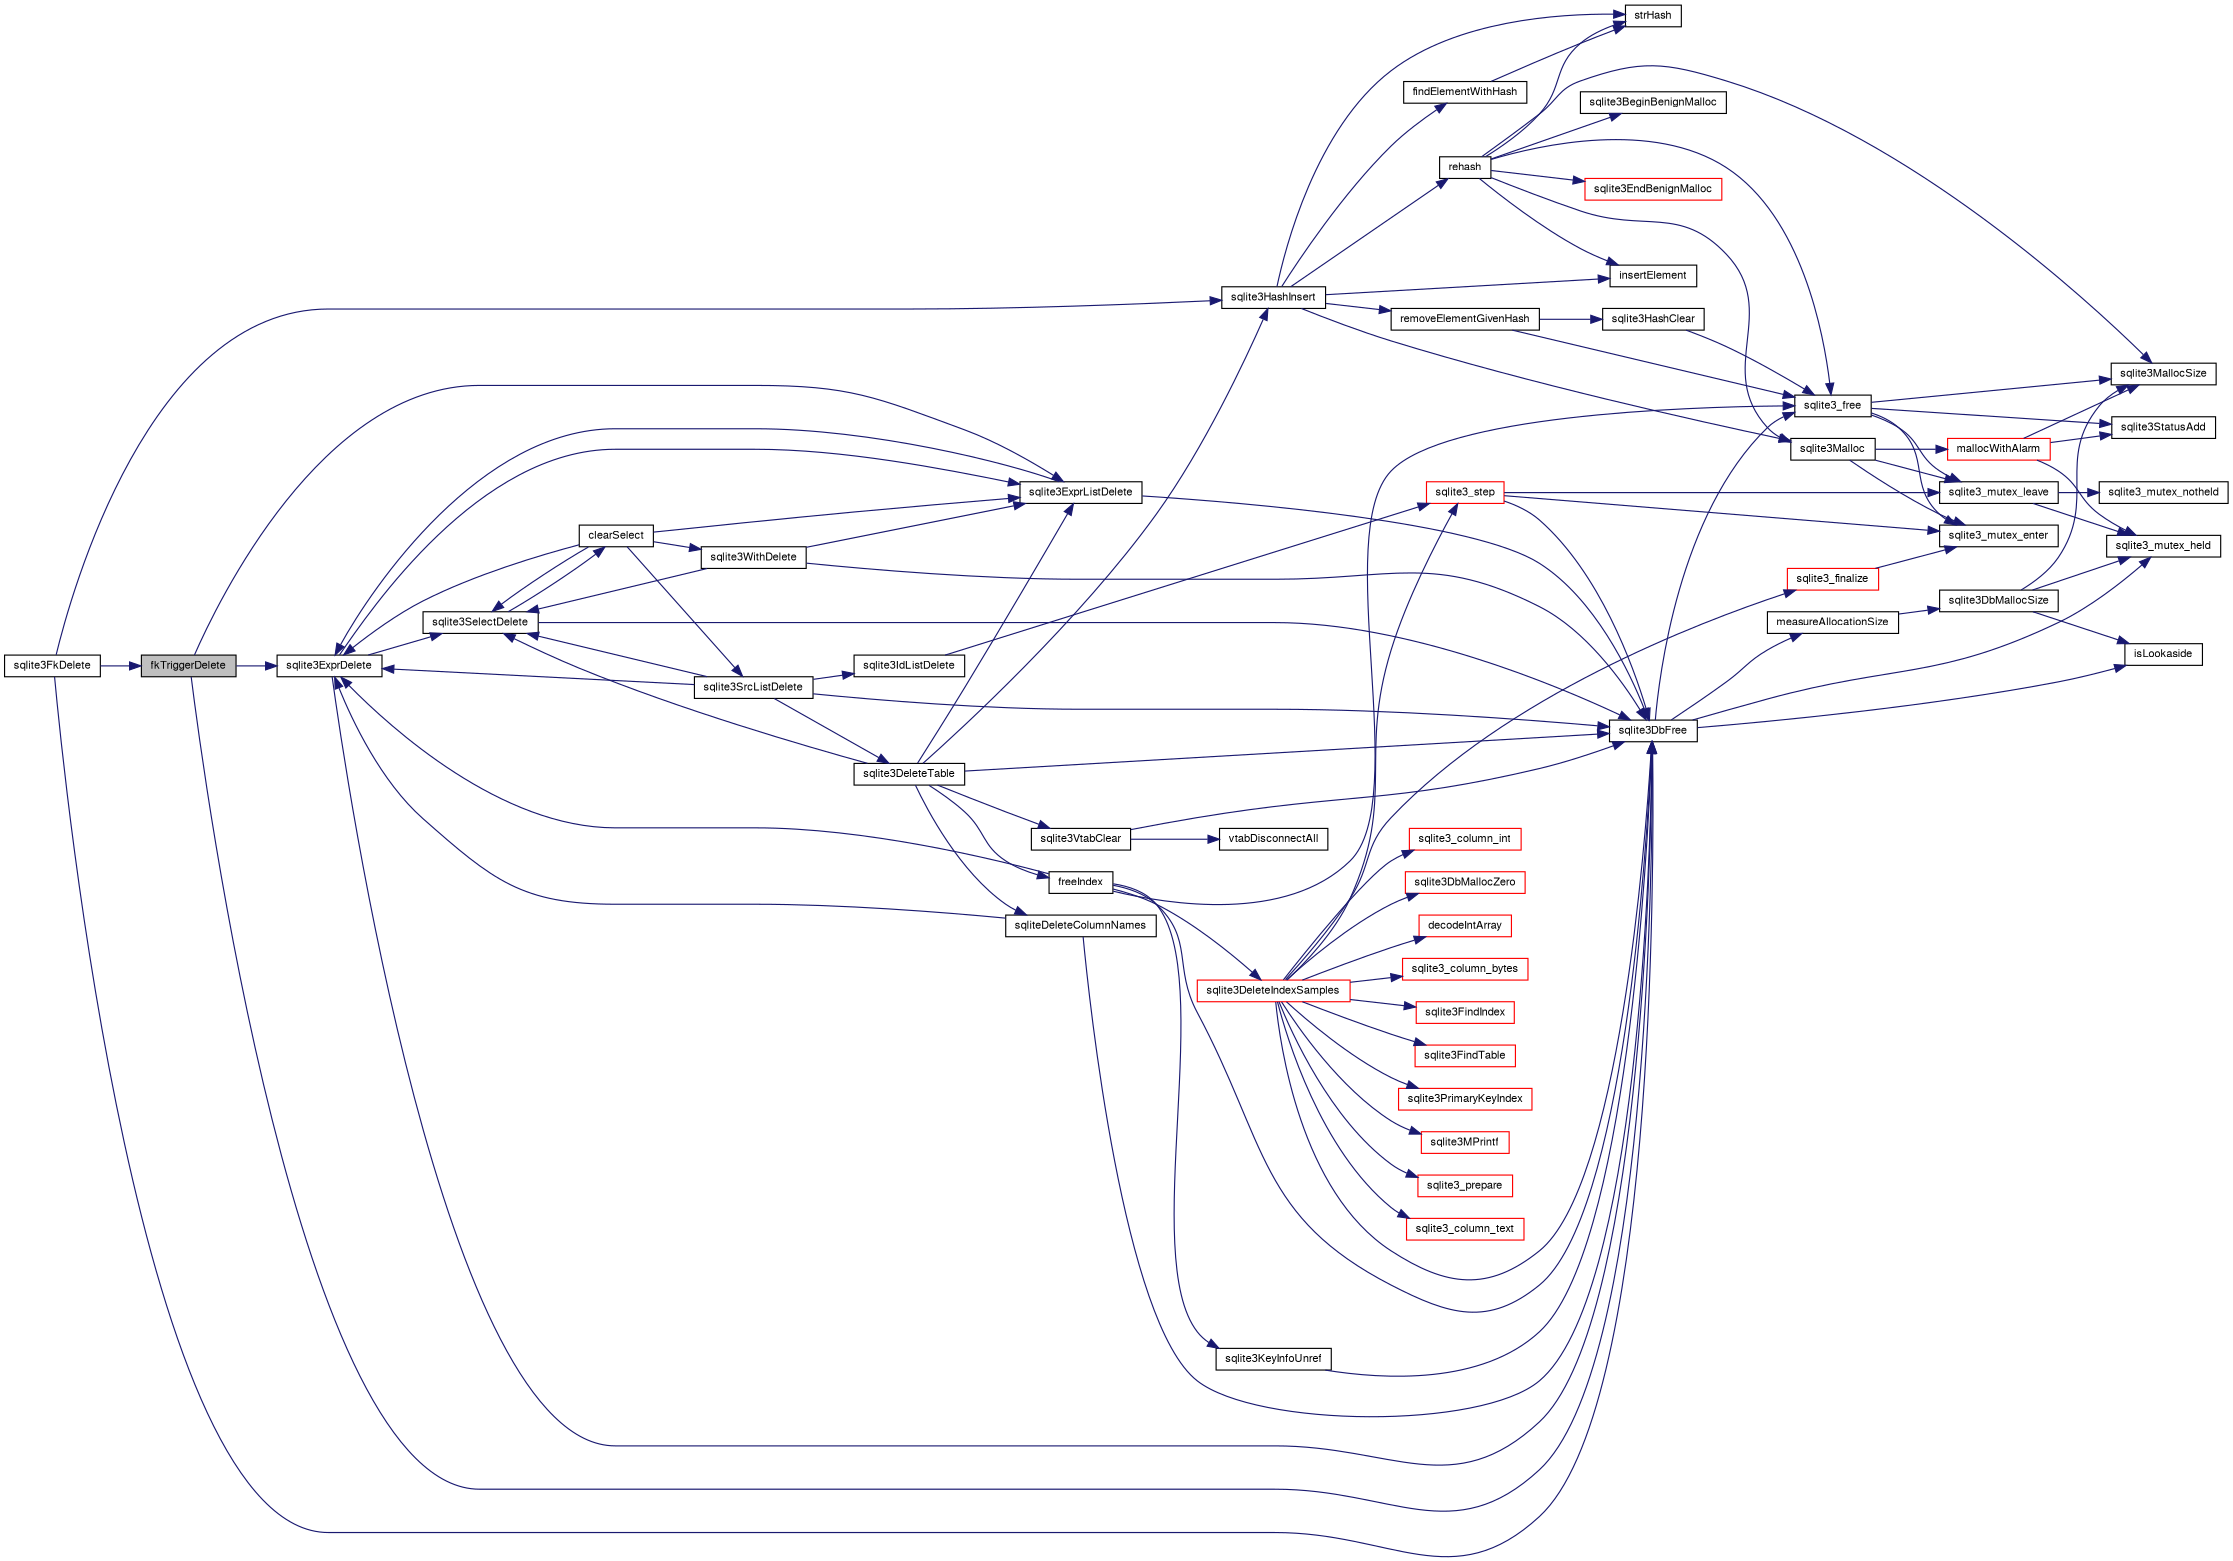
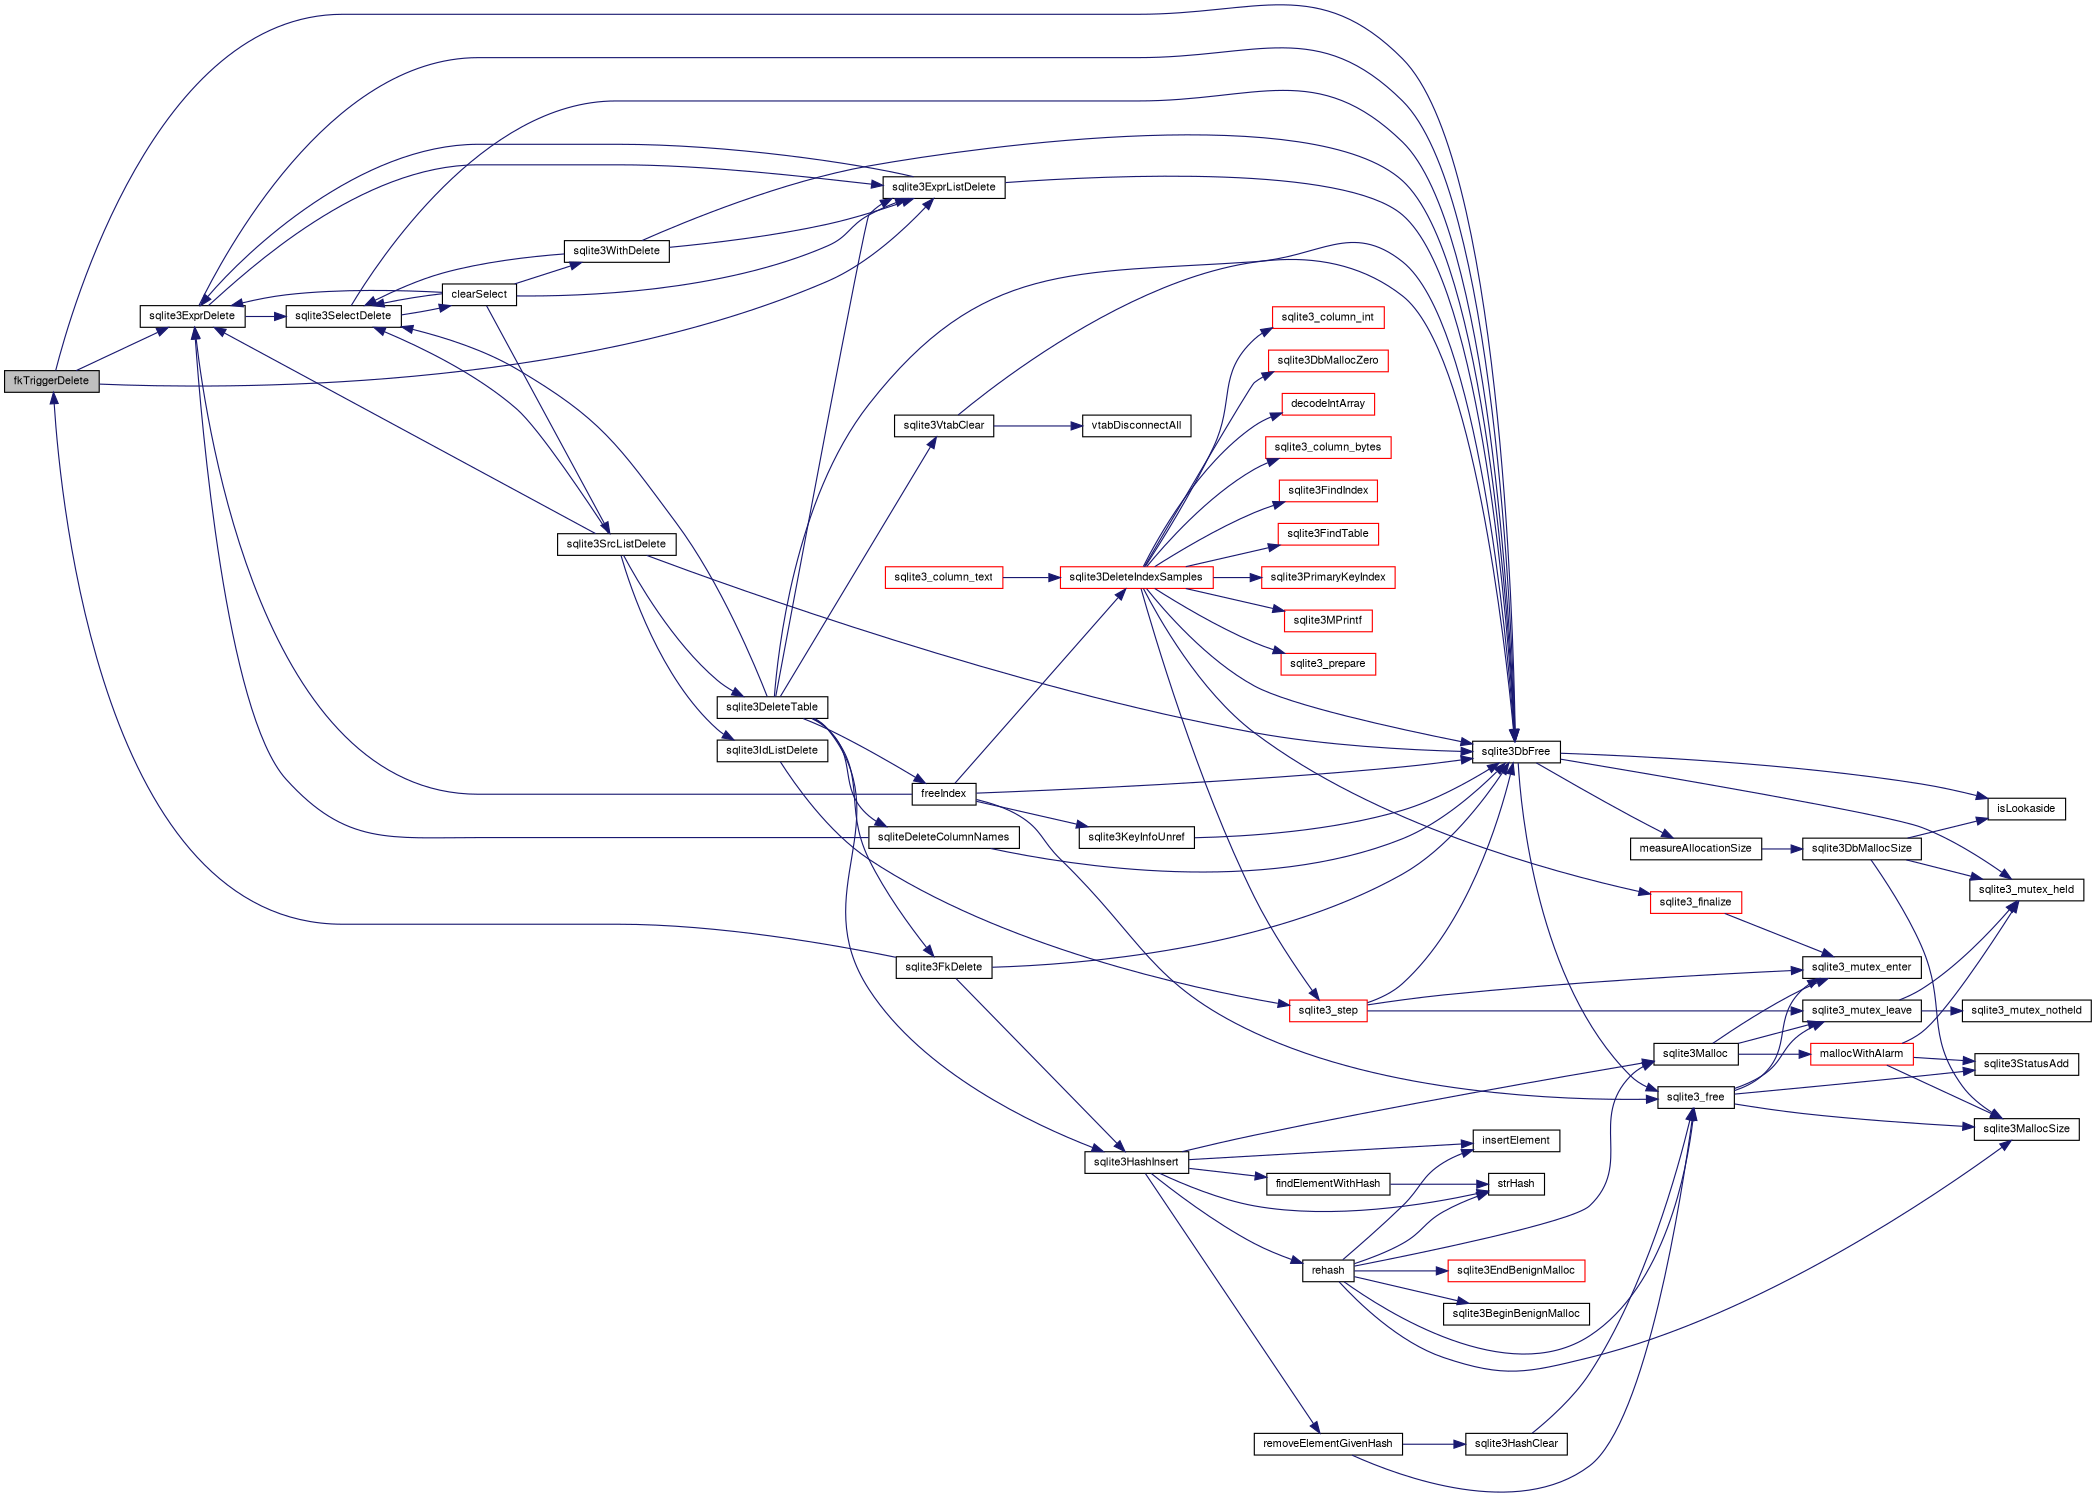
none -> (875, 871)
(1322, 1117) -> (1026, 578)
